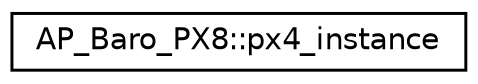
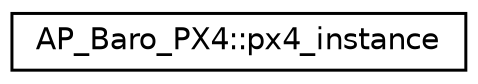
(239, 42) -> (239, 42)
